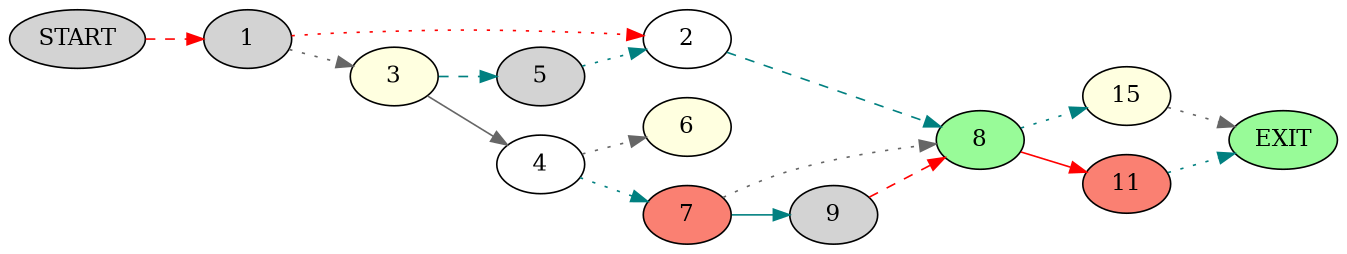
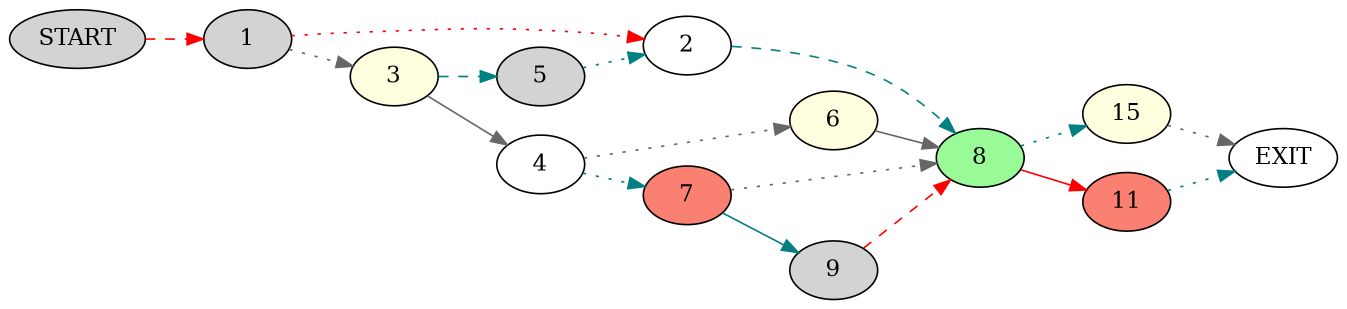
none -> (899, 137)
(1283, 140) -> (1283, 158)
